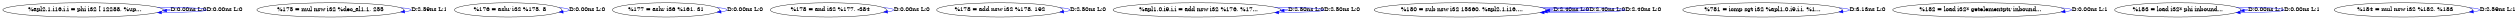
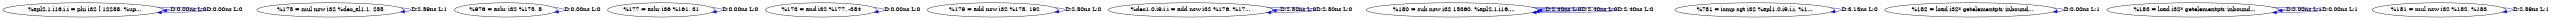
(508, 10) -> (506, 10)
(828, 10) -> (821, 10)
(1000, 10) -> (993, 10)
(1197, 10) -> (1191, 10)
(2178, 10) -> (2193, 10)
(2403, 10) -> (2439, 10)
